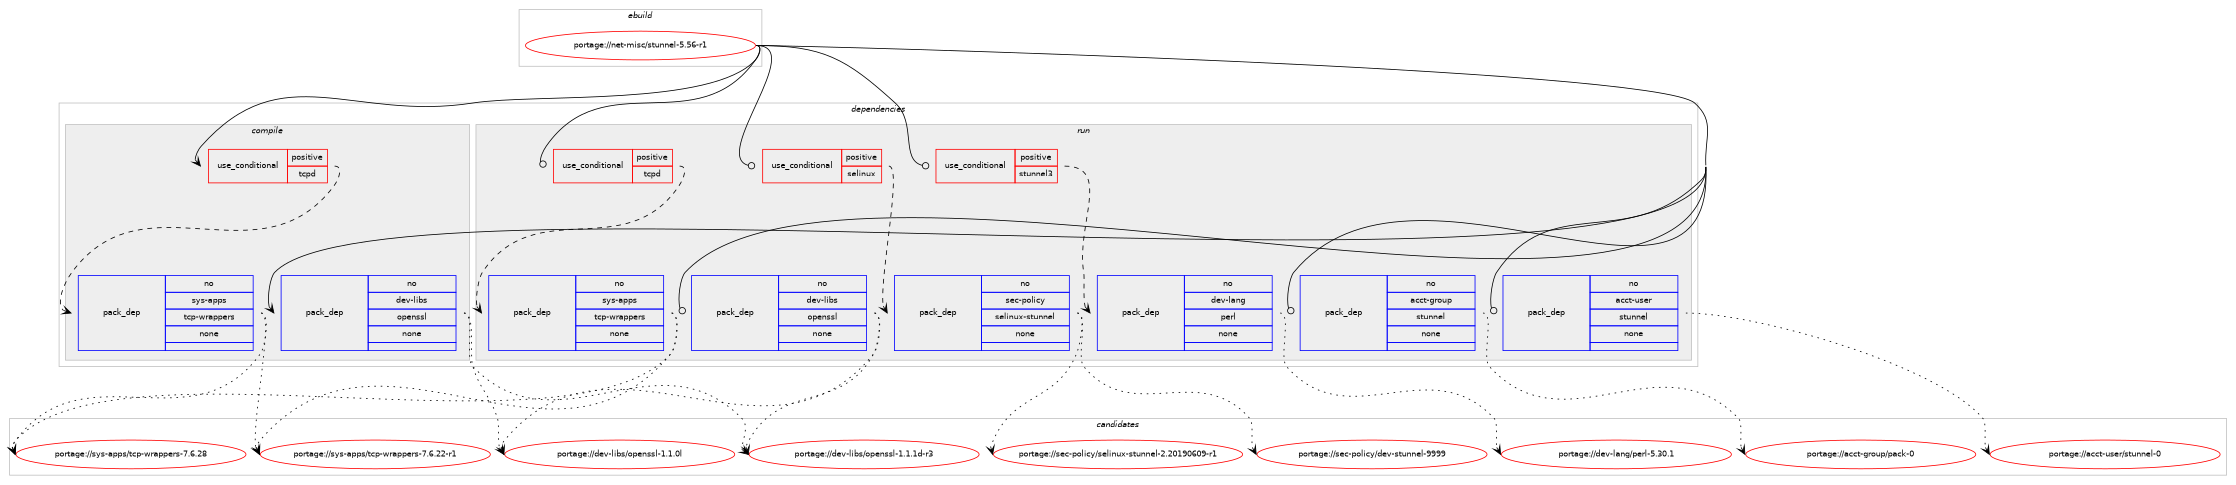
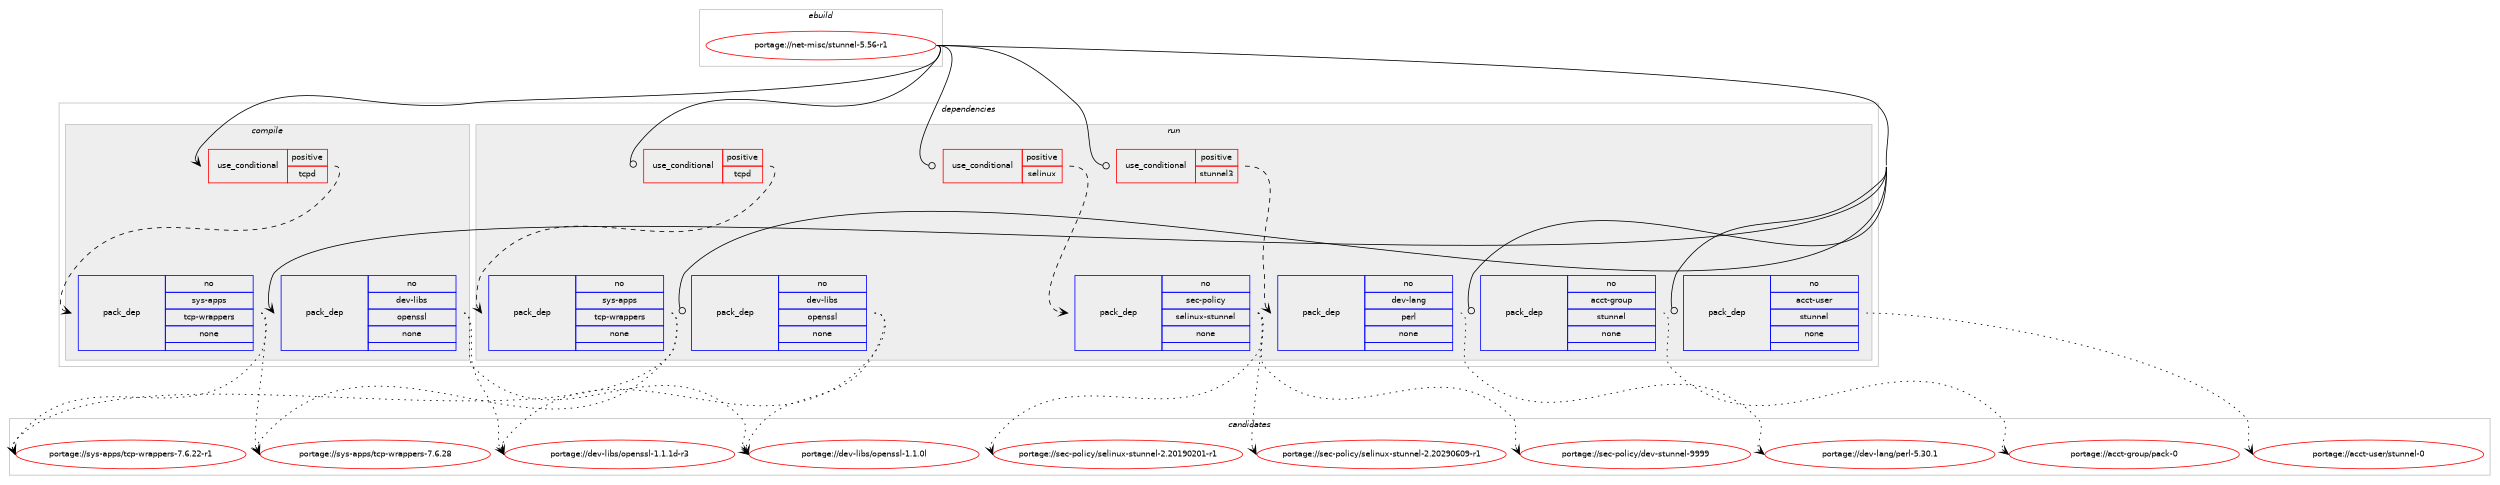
(1118, 454) -> (1382, 454)
none -> (1118, 454)
